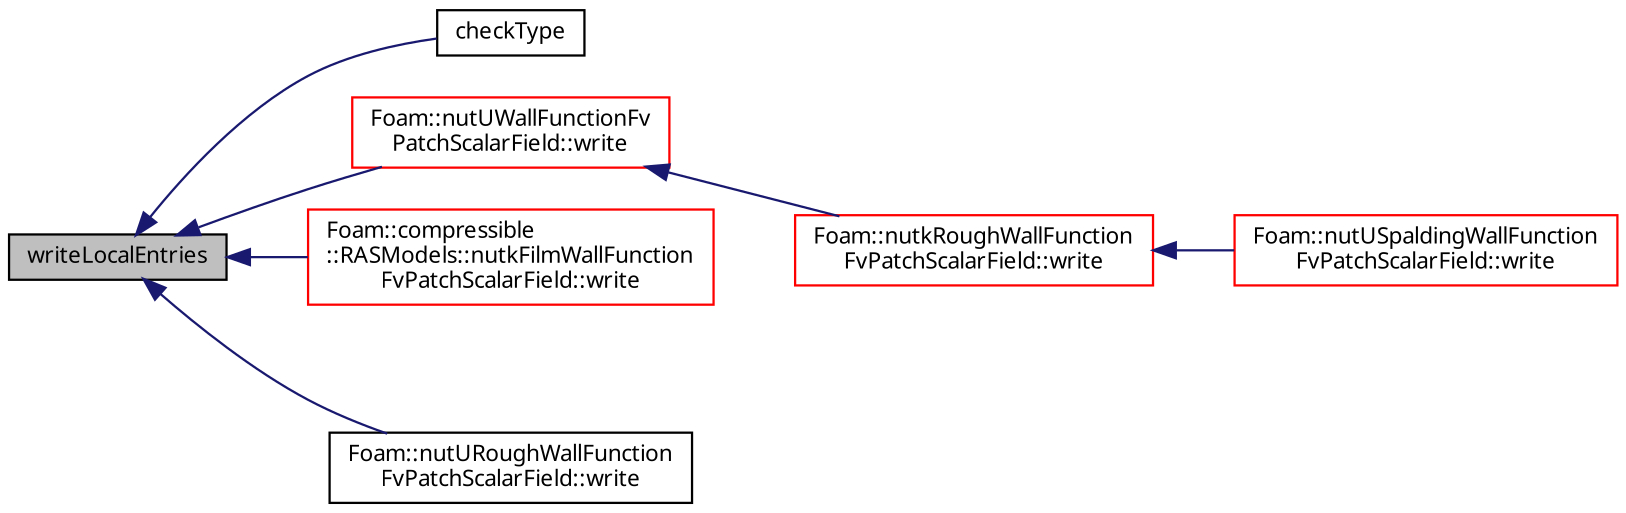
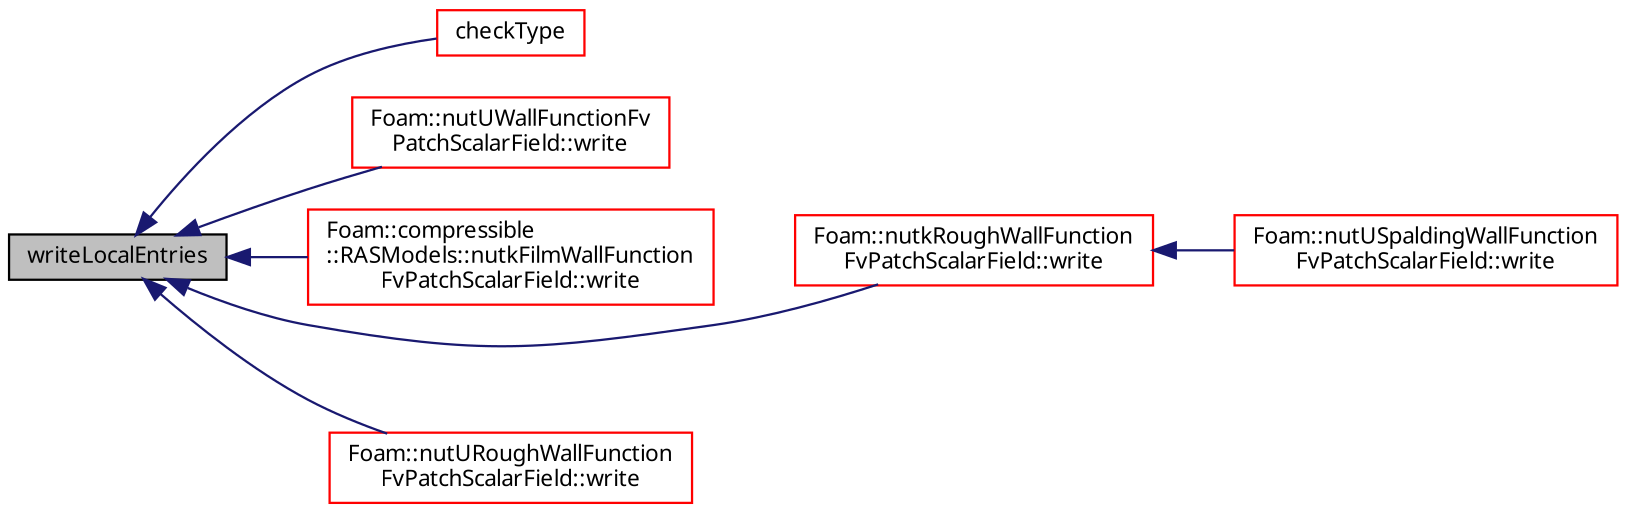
(511, 33) -> (511, 33)
(754, 194) -> (532, 345)
(511, 468) -> (511, 468)
